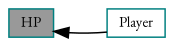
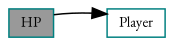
(88, 33) -> (73, 13)
